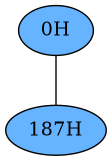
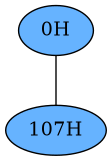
(56, 130) -> (56, 130)
